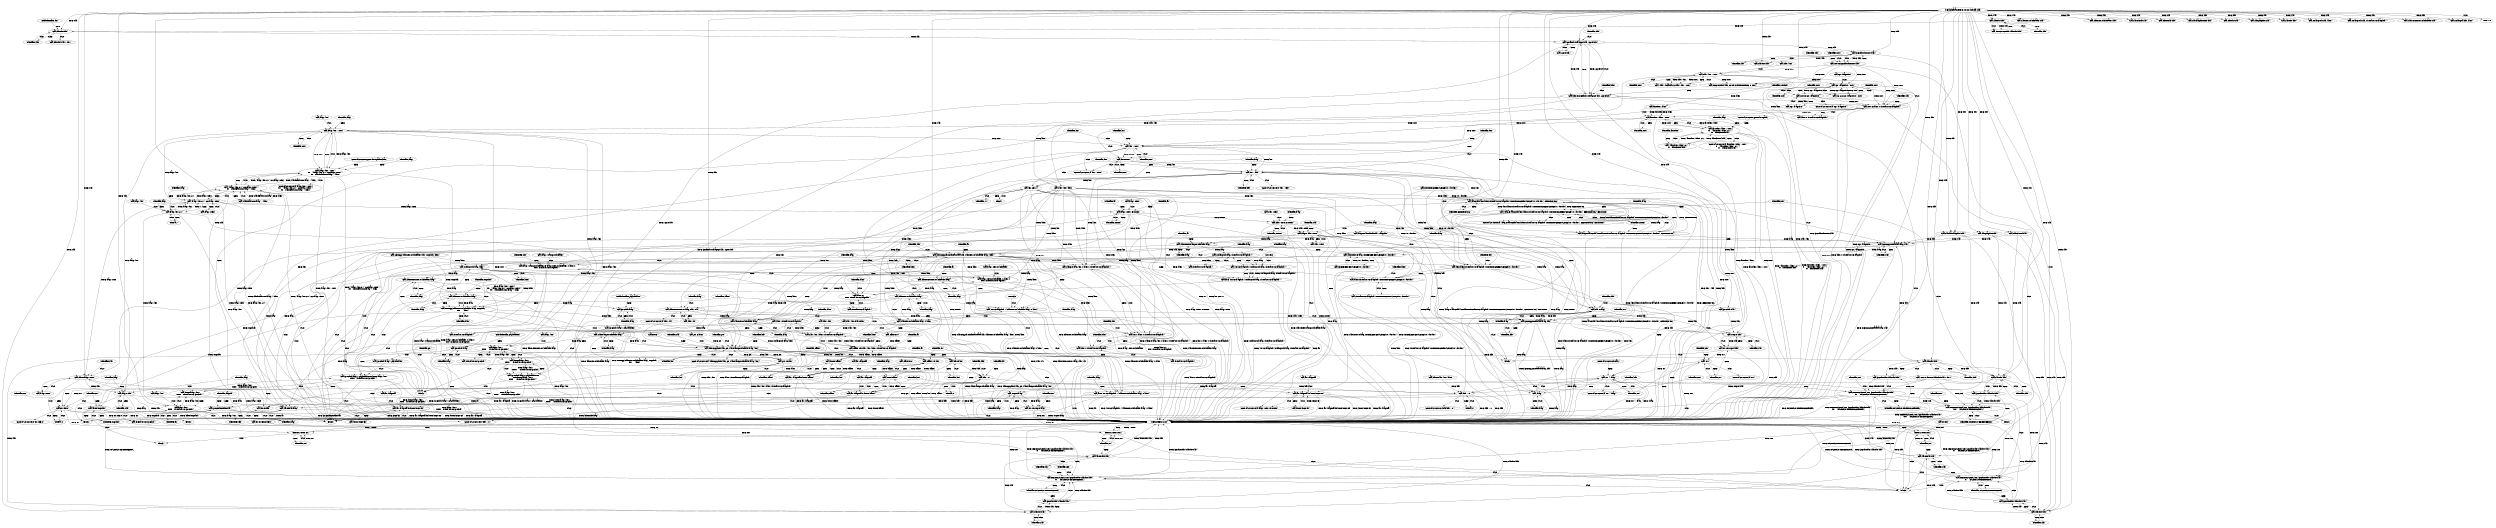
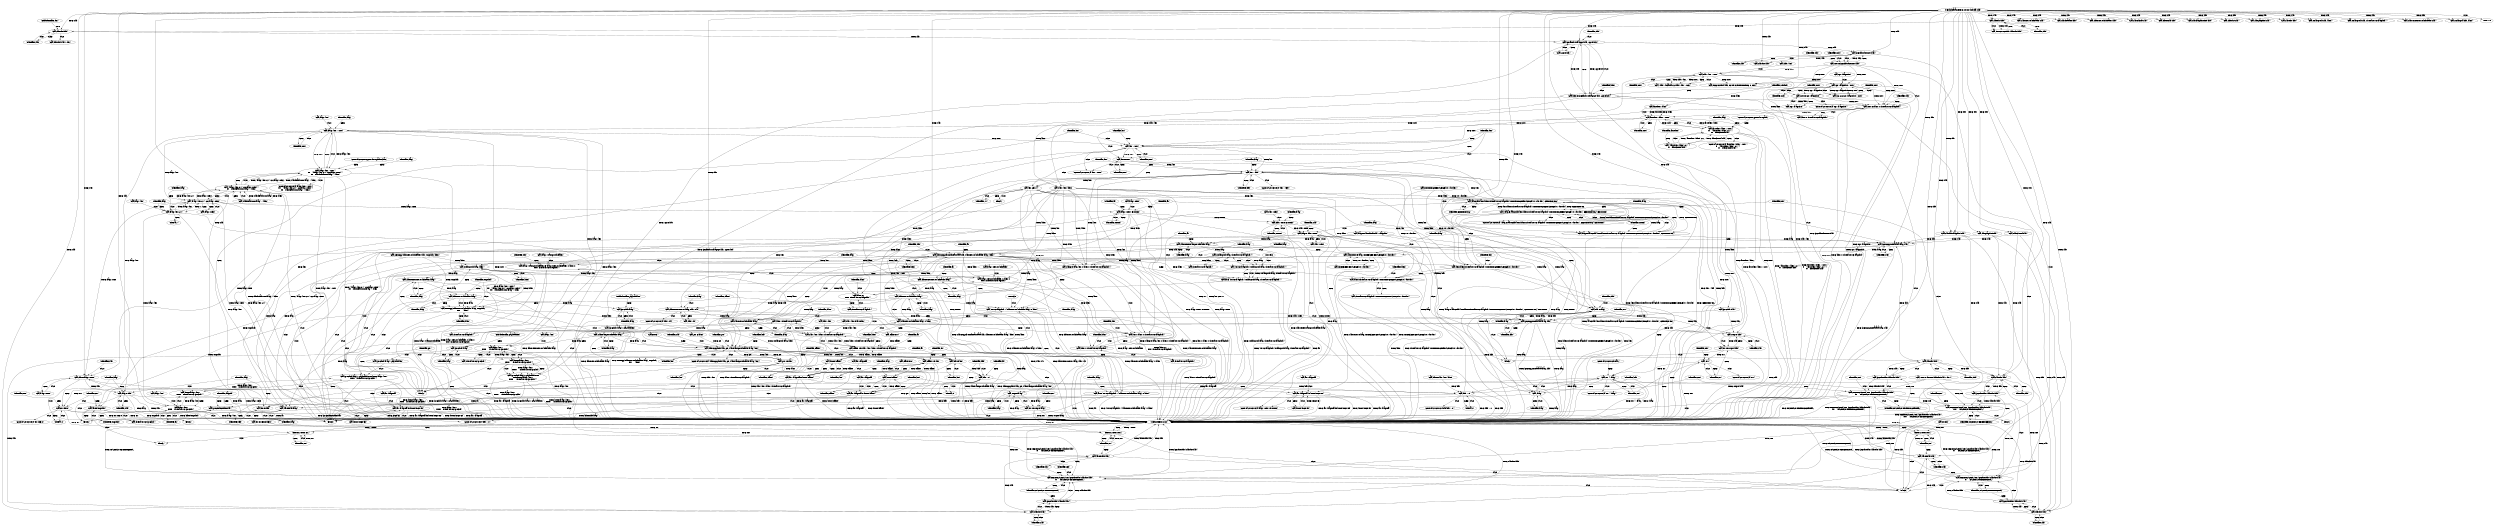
none -> (2067, 21)
(1129, 154) -> (1129, 154)
(170, 218) -> none
(1119, 297) -> (1027, 331)
